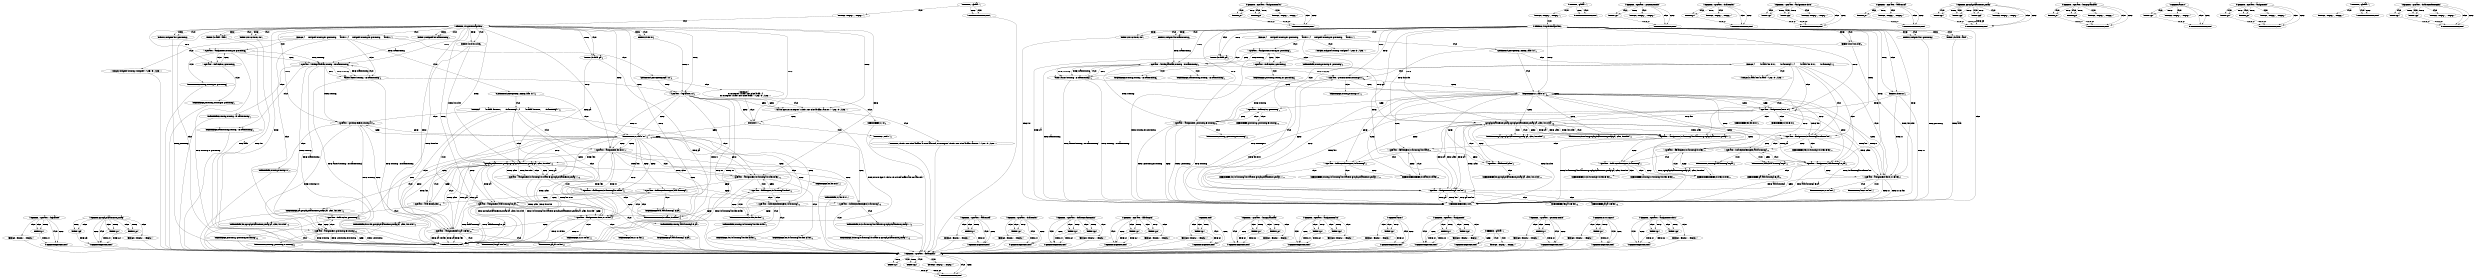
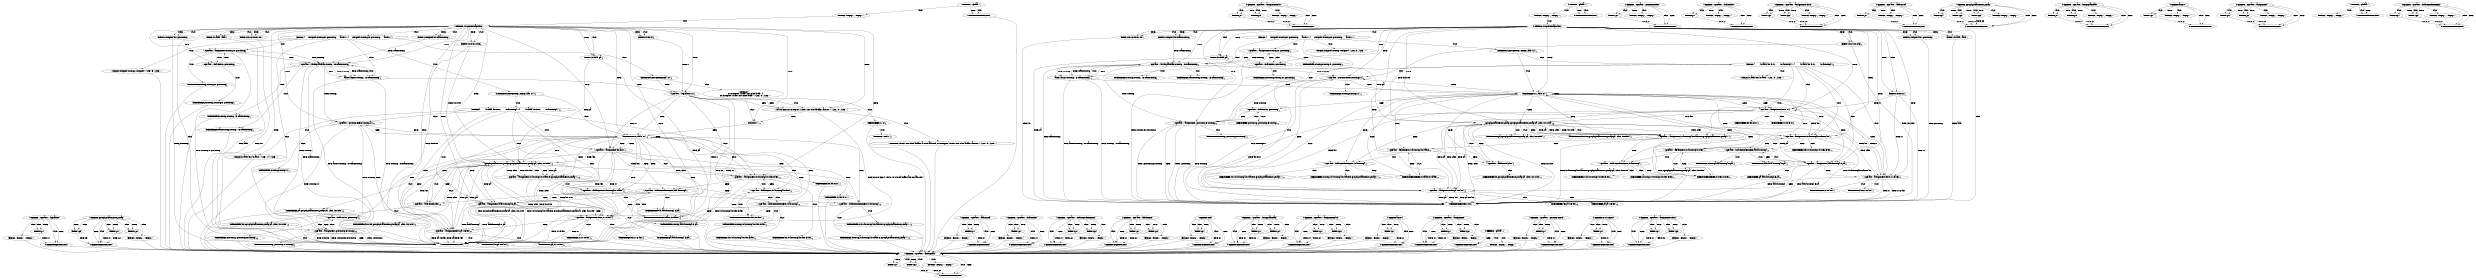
(737, 102) -> none
(817, 130) -> (879, 129)
none -> (255, 157)
